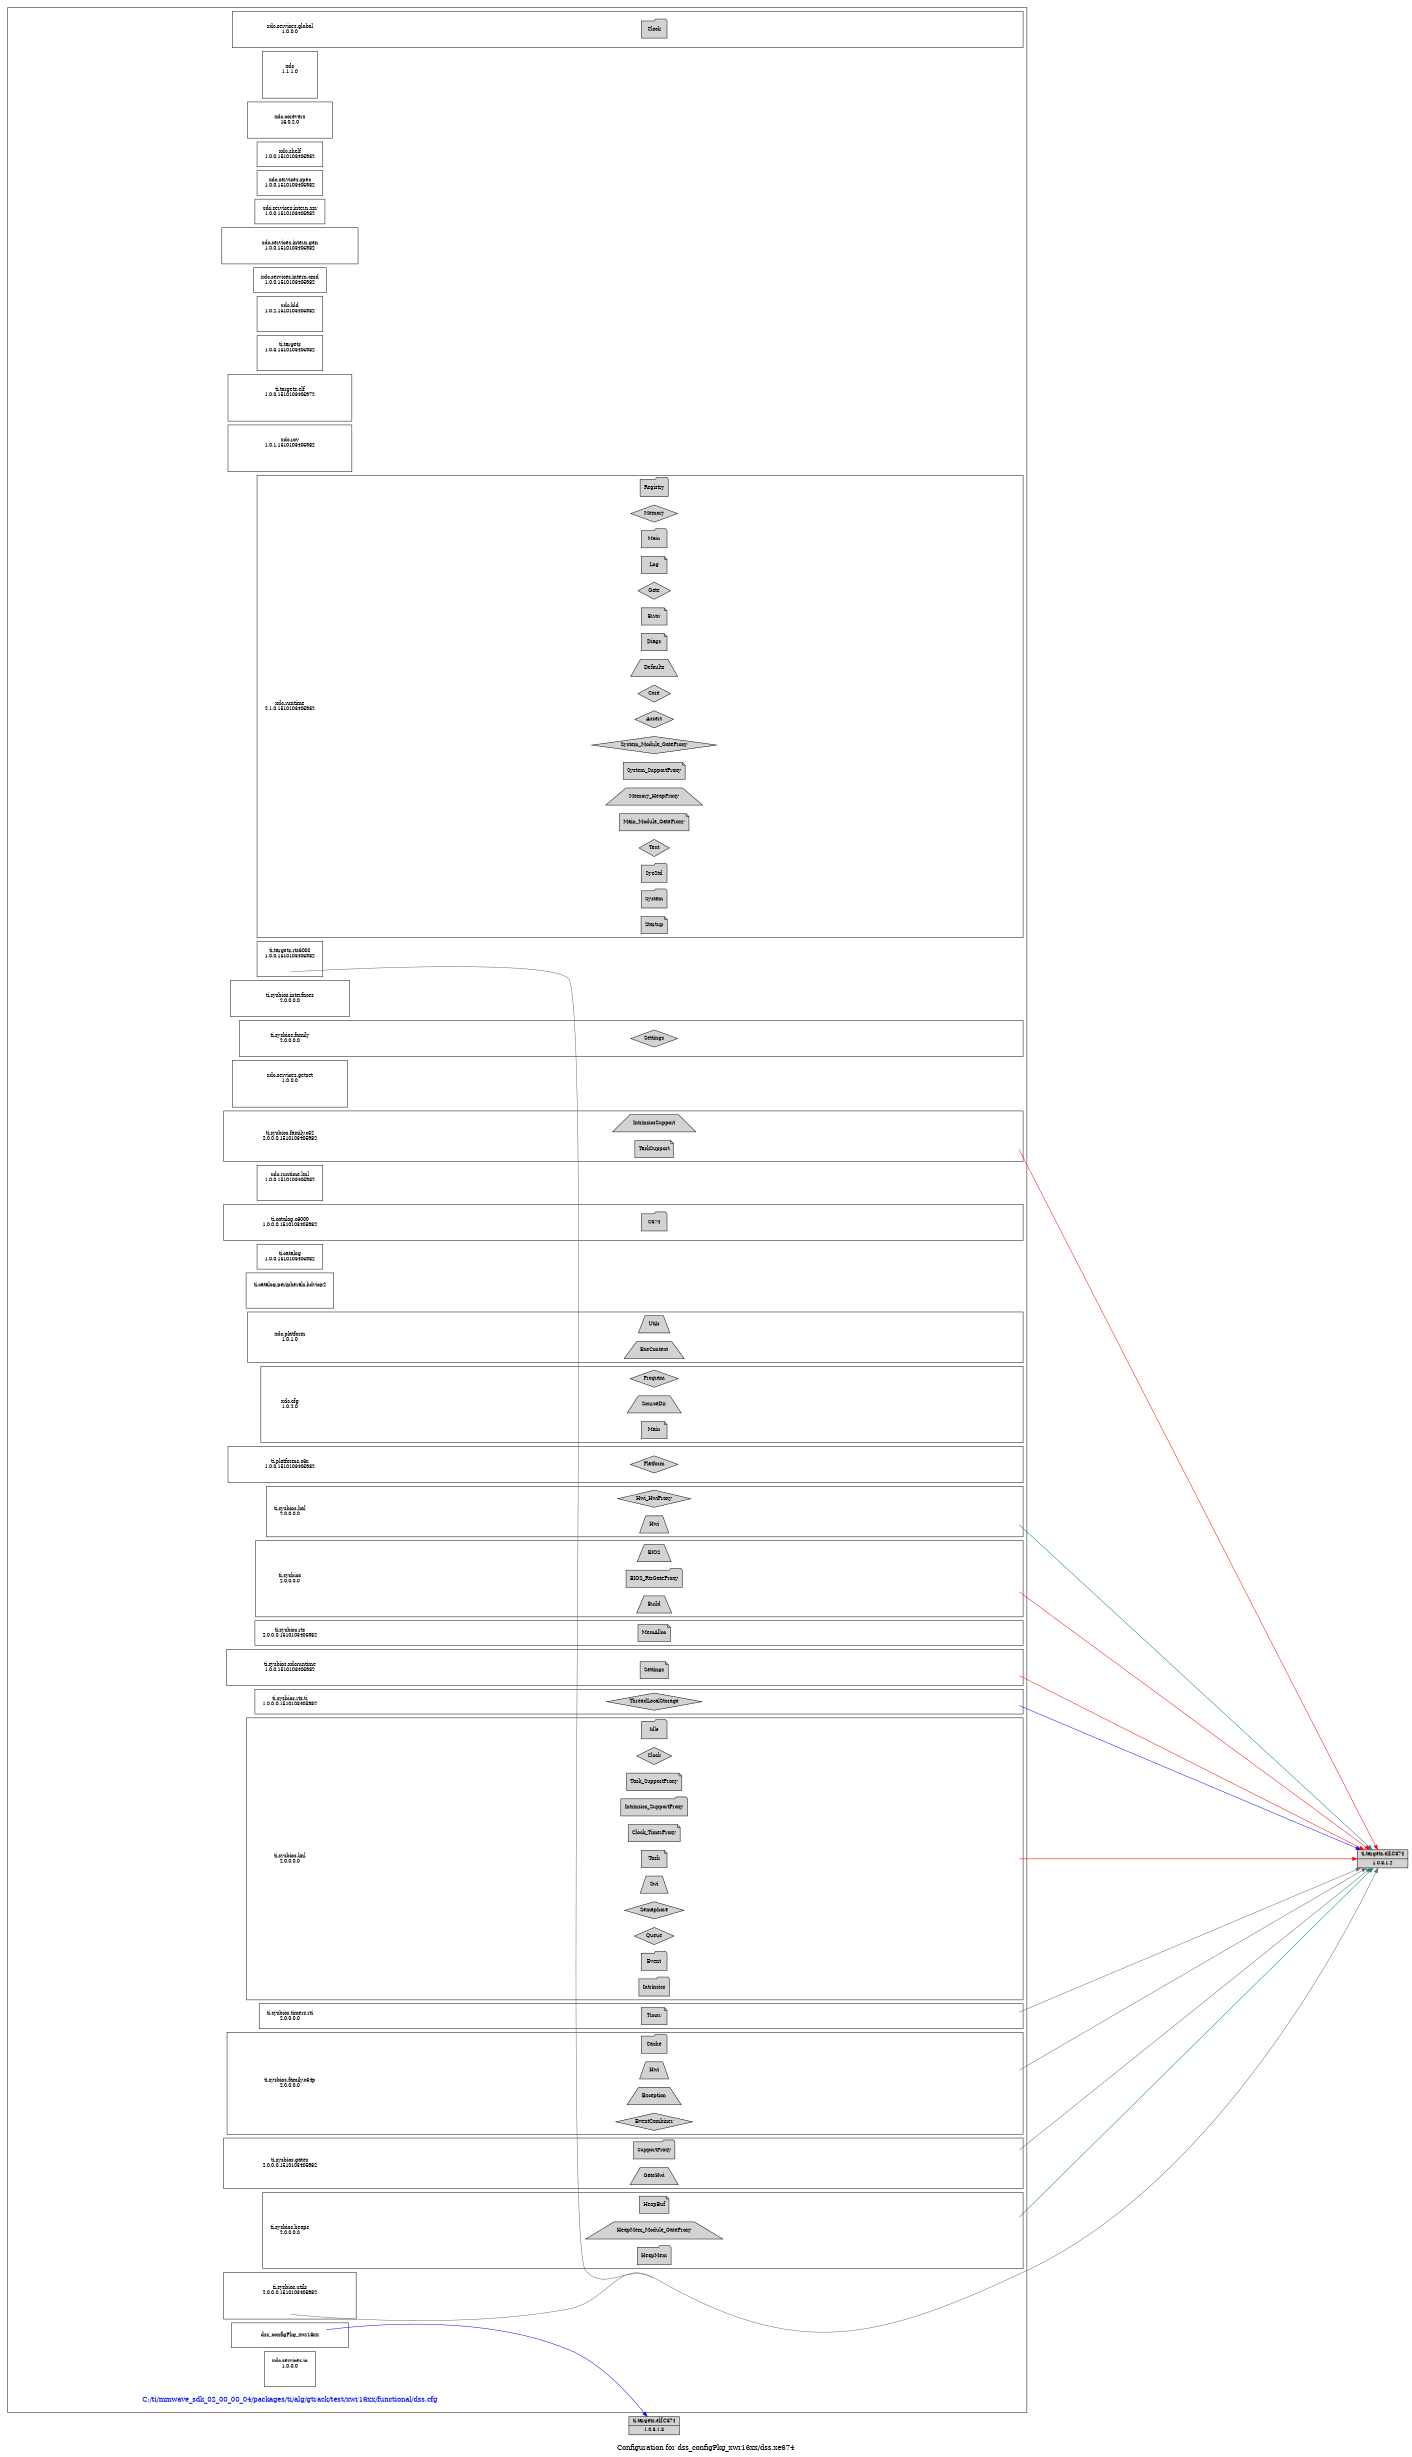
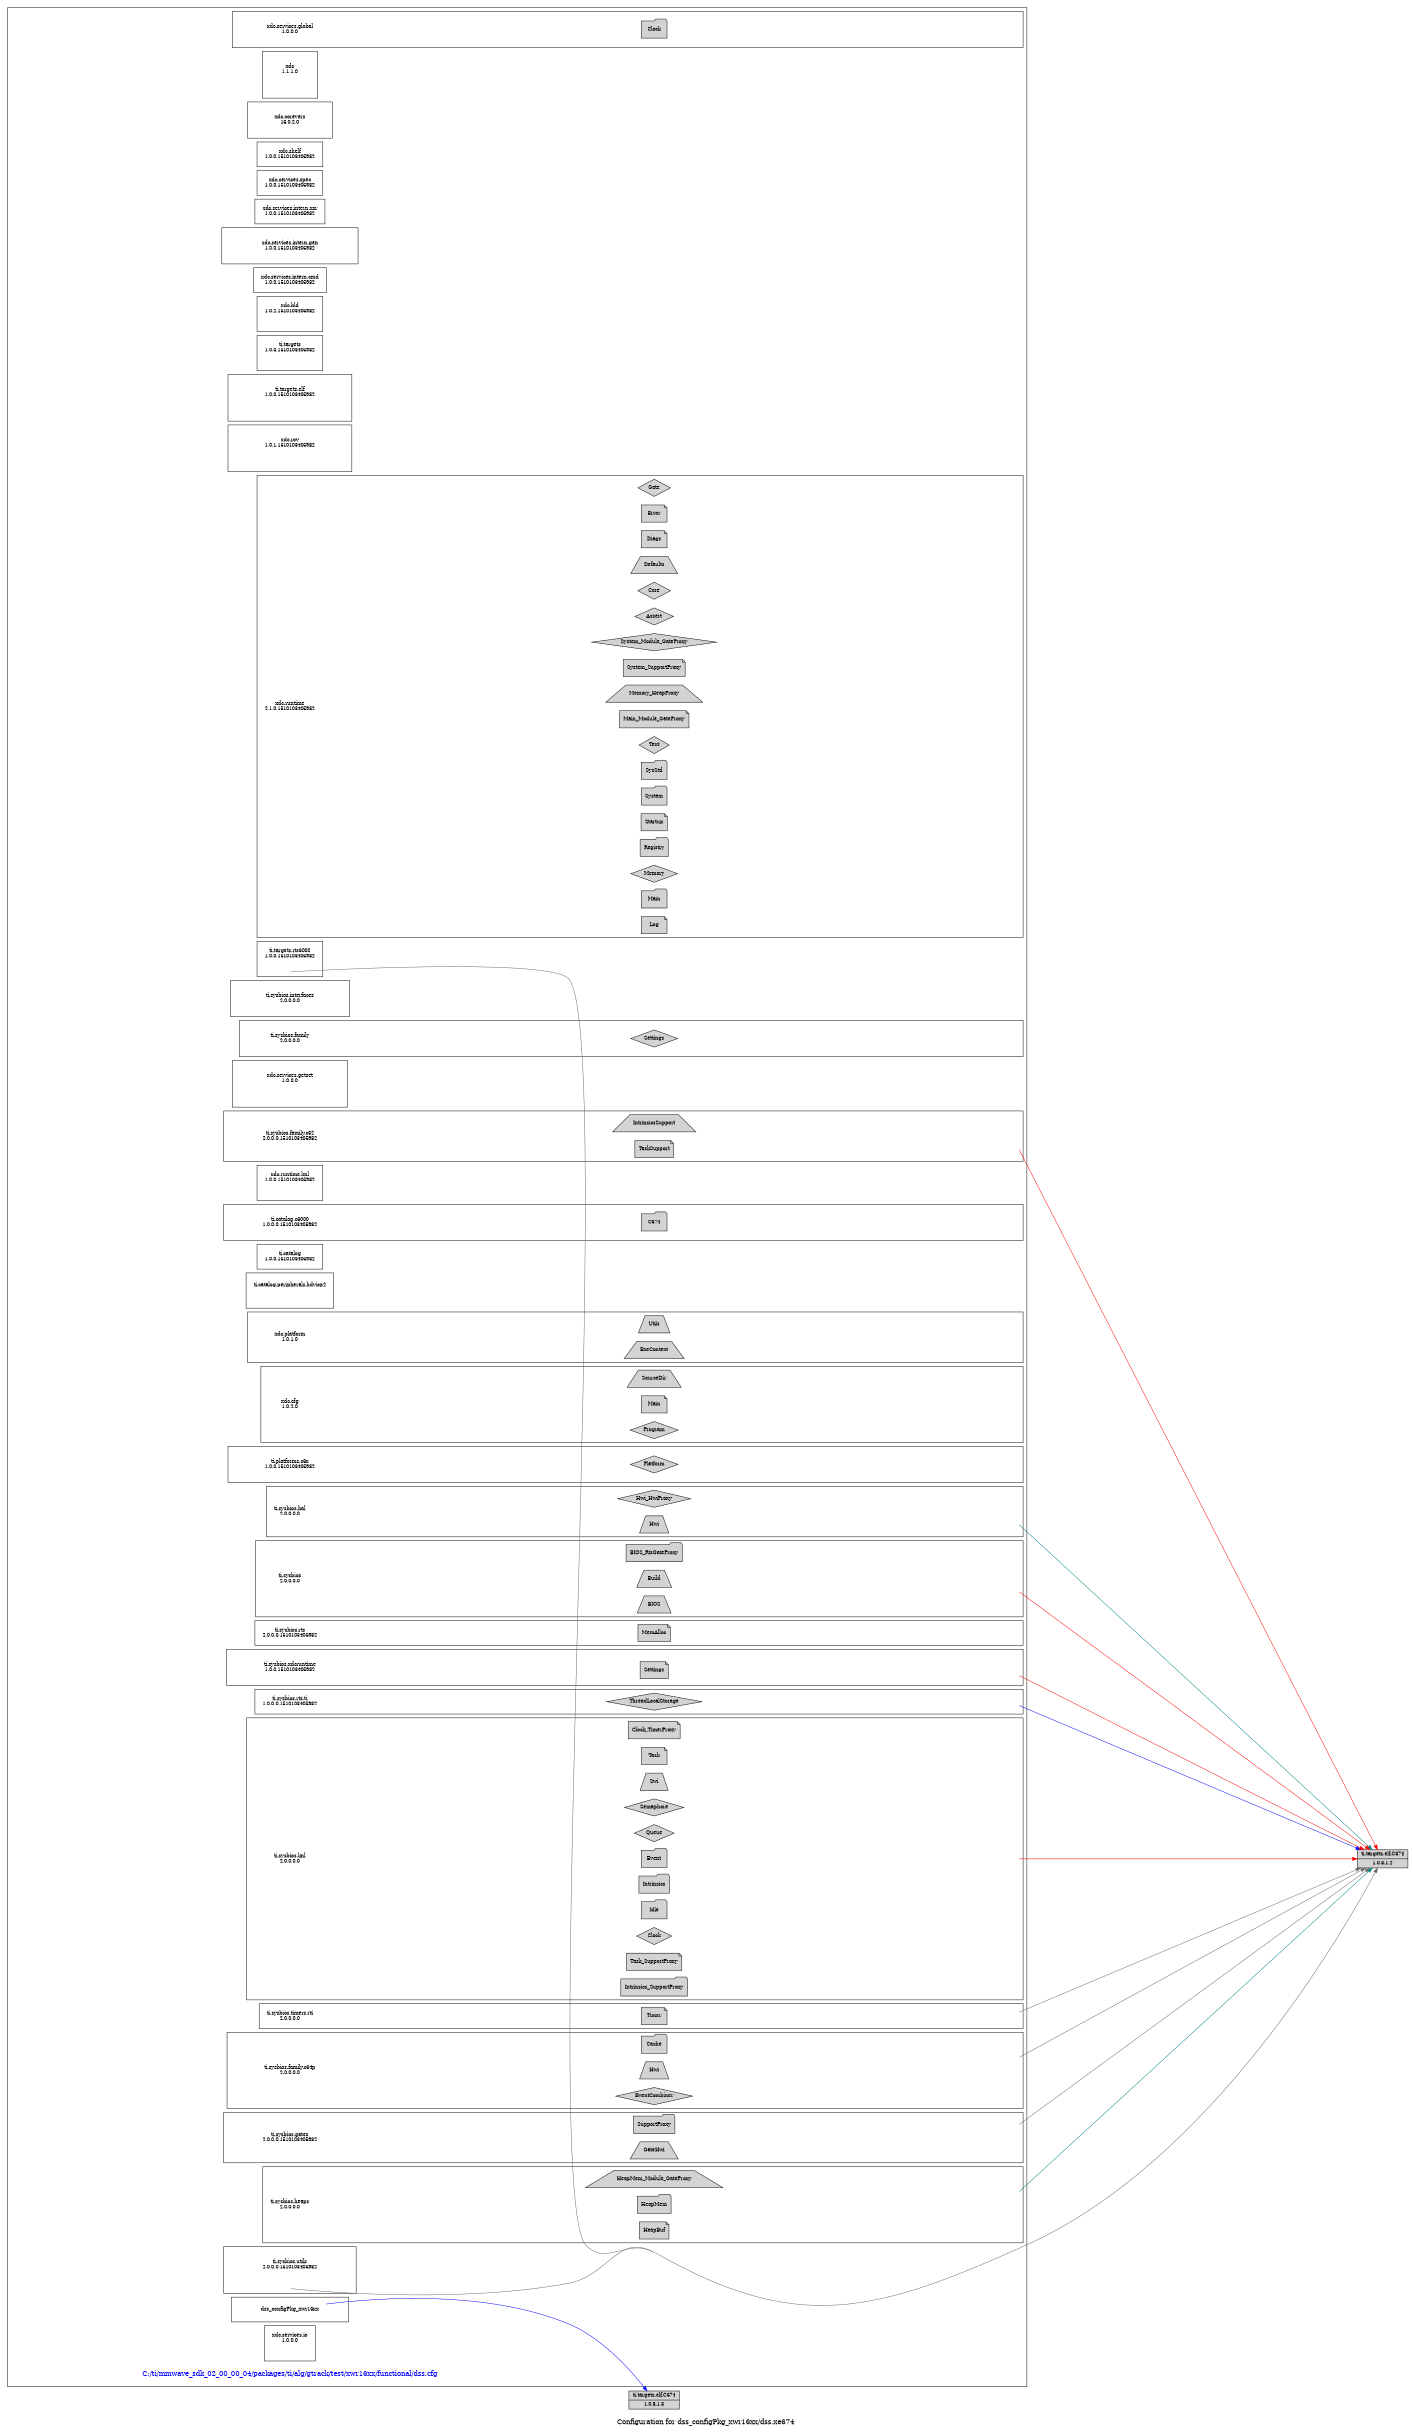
(290, 393) -> (290, 393)
(654, 2096) -> none
